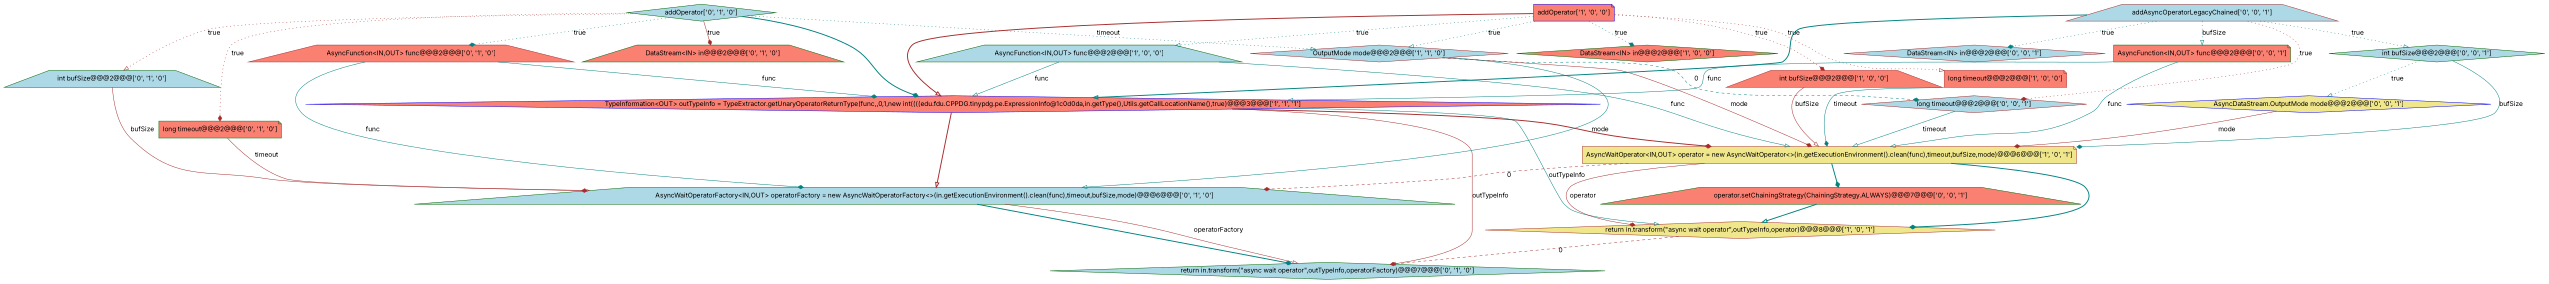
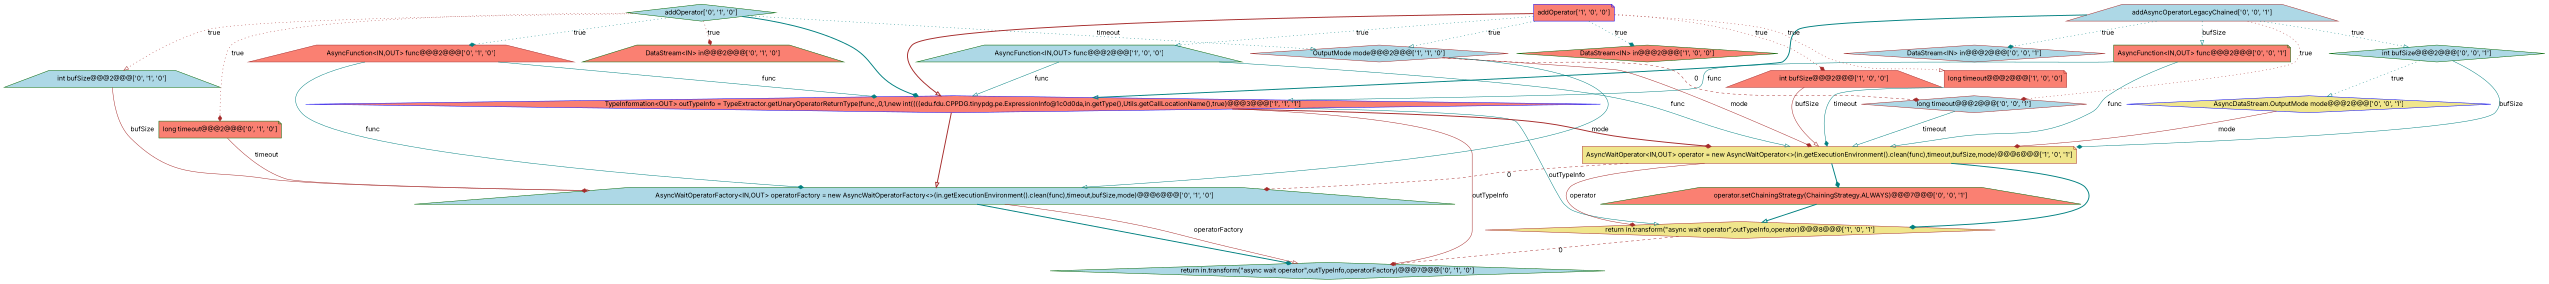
(706, 30) -> (706, 30)
(1680, 74) -> (1680, 74)
